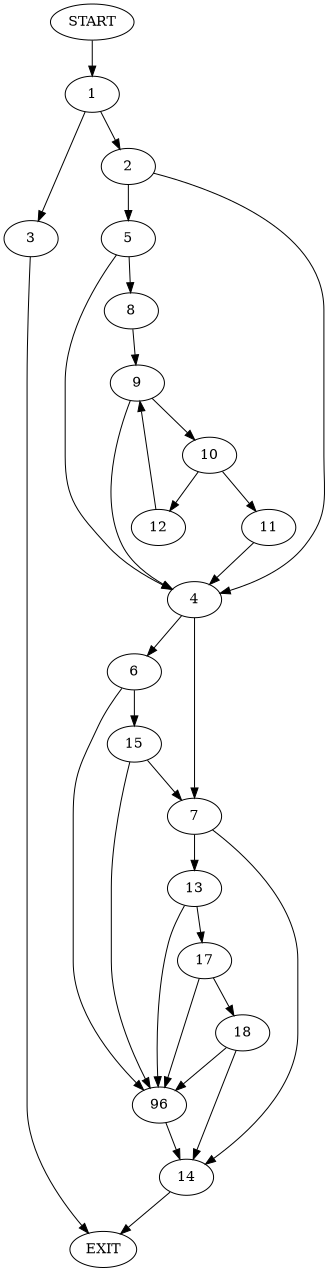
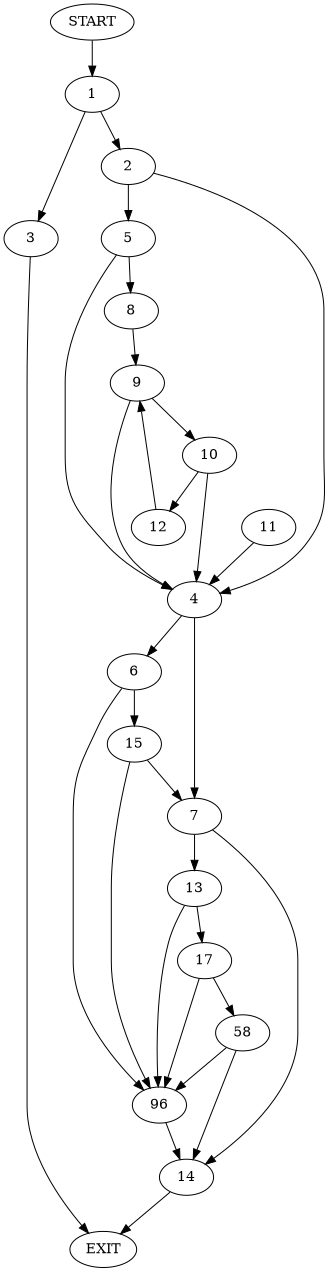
(236, 487) -> (203, 522)
(243, 1033) -> (243, 1033)
